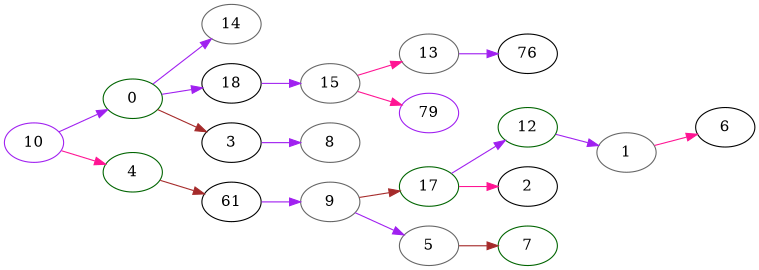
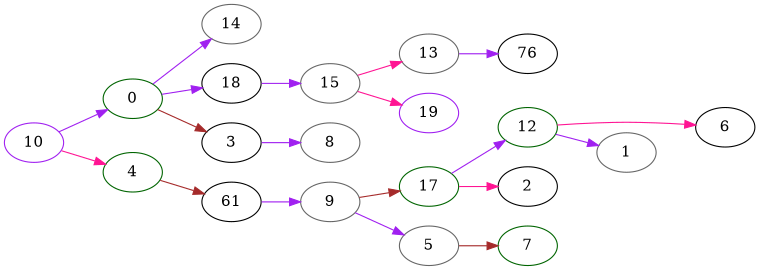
(429, 113) -> (429, 113)
(671, 141) -> (621, 122)
